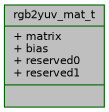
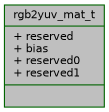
(38, 37) -> (44, 37)
